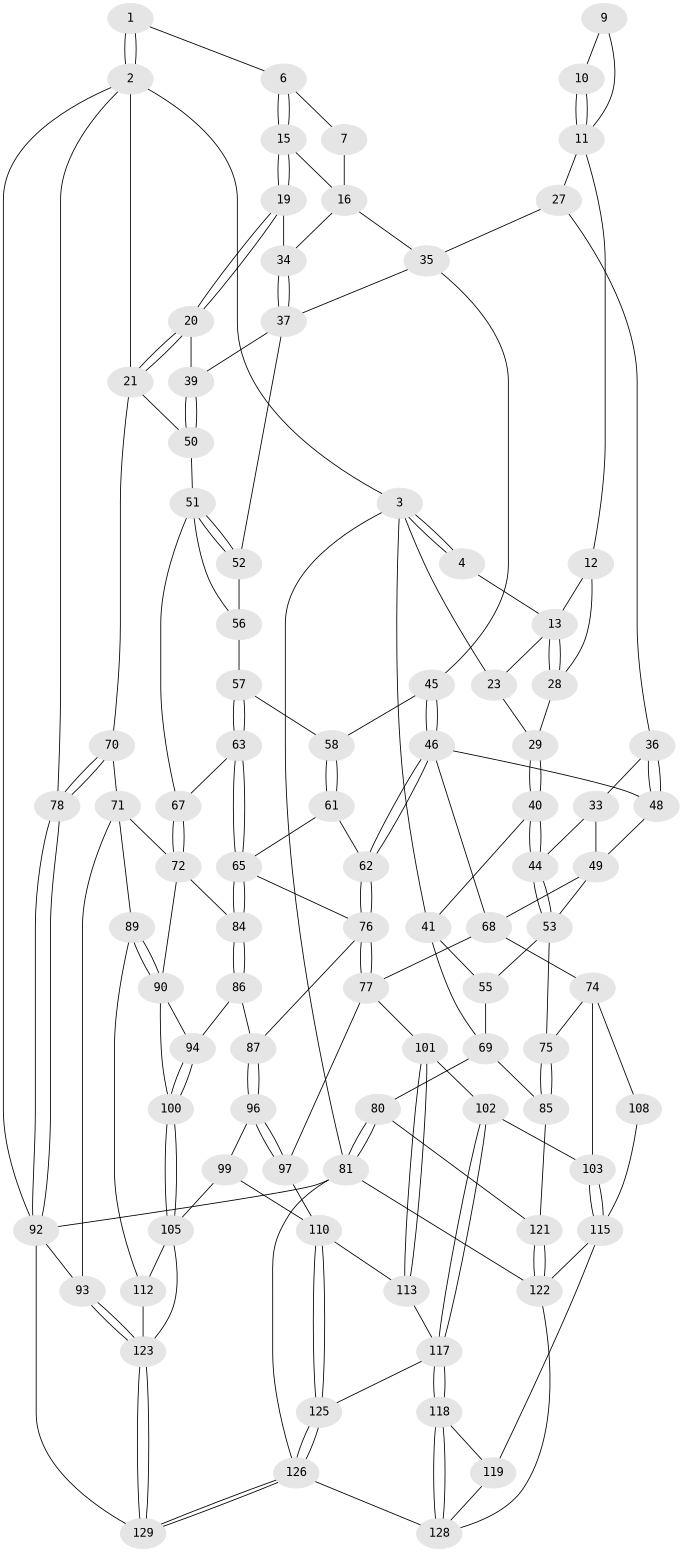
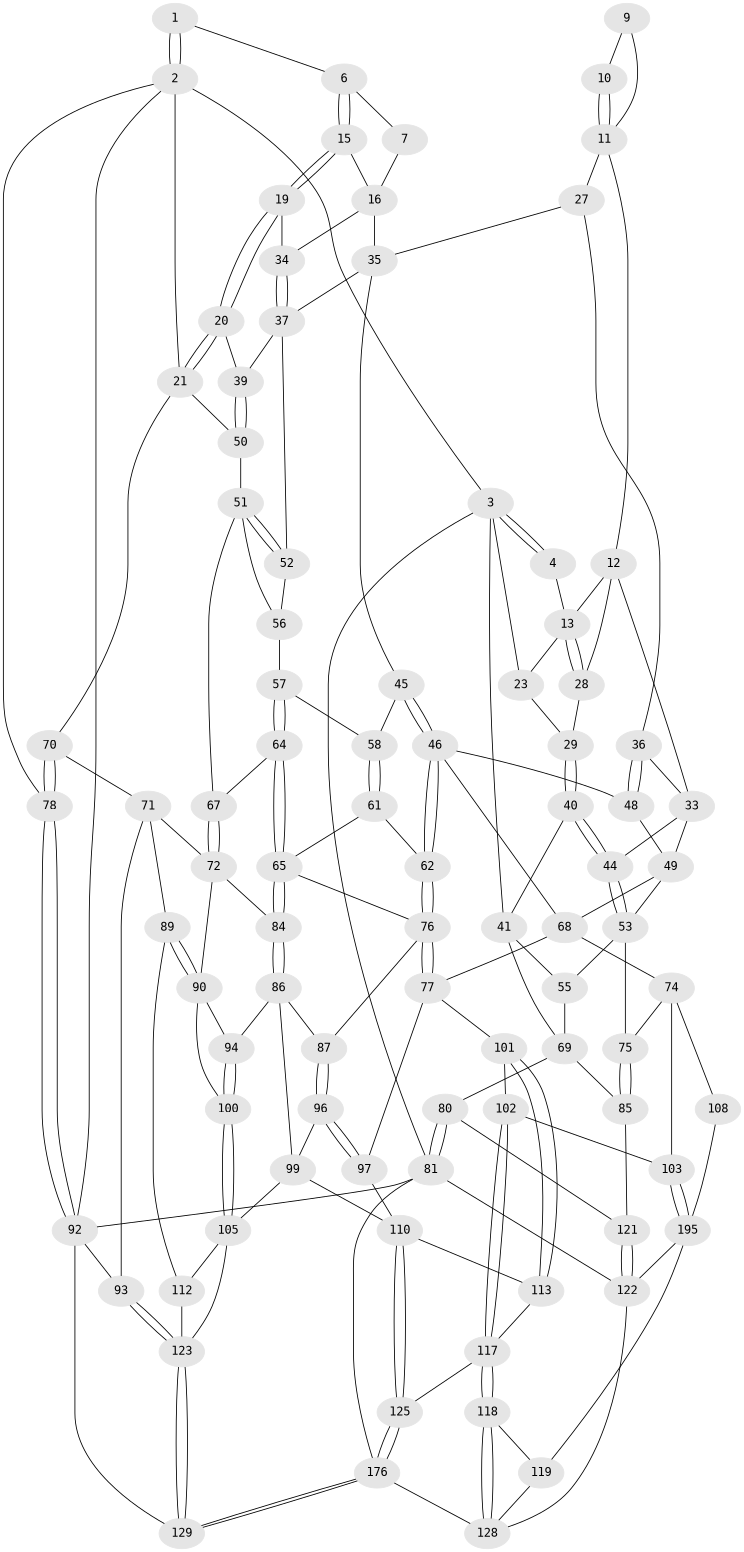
none -> (658, 695)
(239, 746) -> (279, 746)
none -> (286, 1079)
(600, 1231) -> (688, 1231)
(296, 1473) -> (377, 1473)
